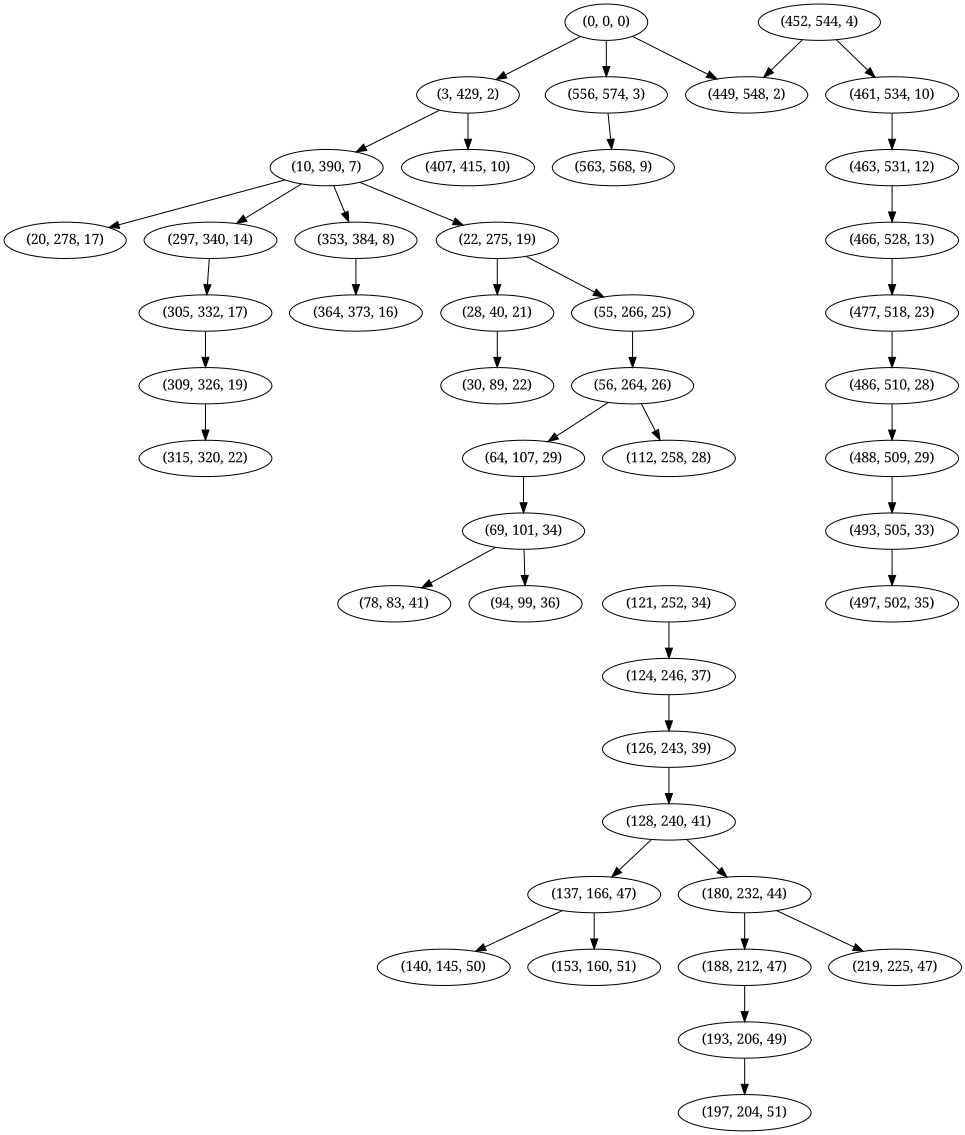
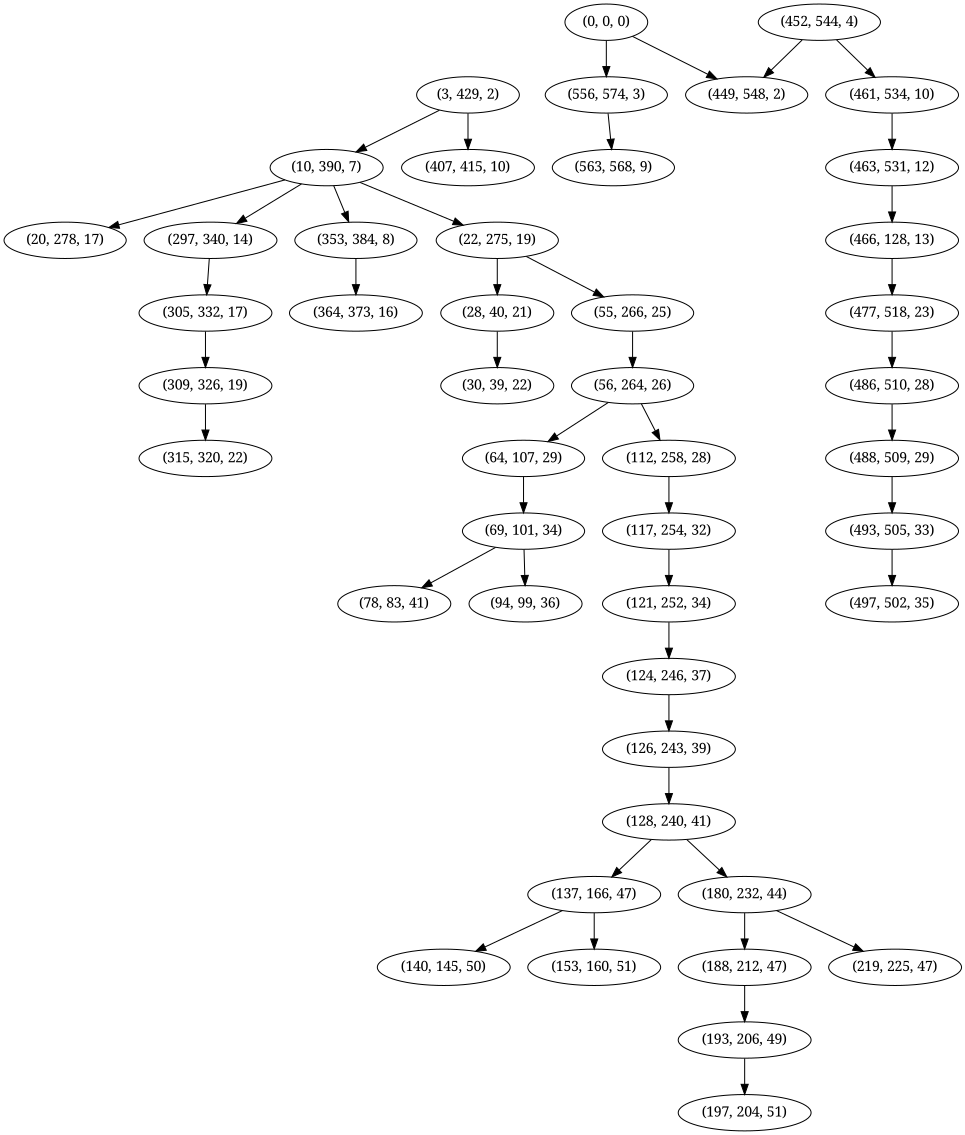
(543, 56) -> none
(892, 240) -> (892, 240)
(497, 386) -> (497, 386)
none -> (669, 531)
